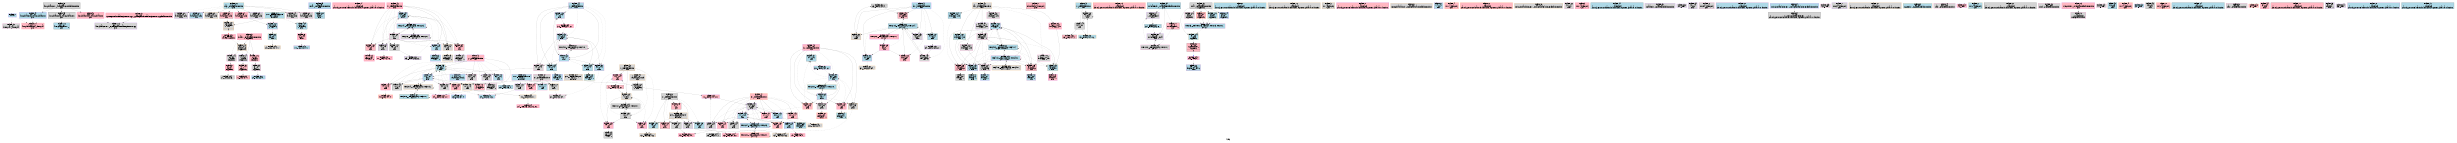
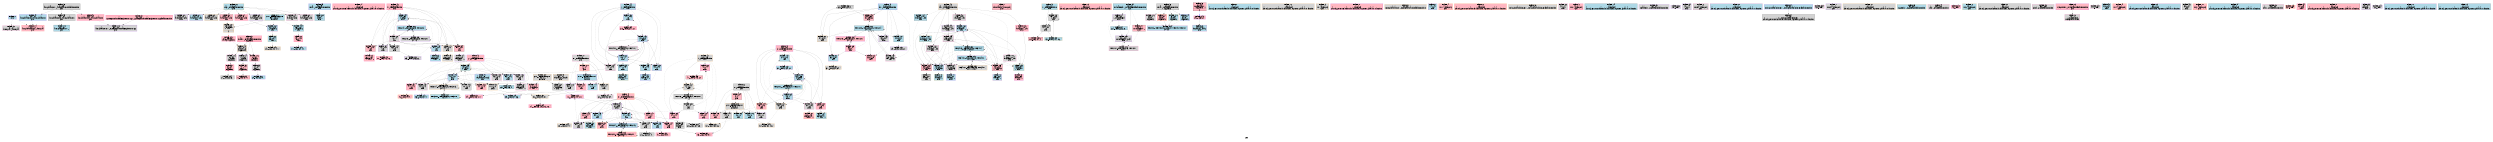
(2139, 6) -> none
none -> (2154, 7)
(12, 16) -> (12, 18)
(292, 17) -> (292, 19)
(1193, 37) -> none
none -> (584, 68)
none -> (694, 125)
(730, 135) -> none
